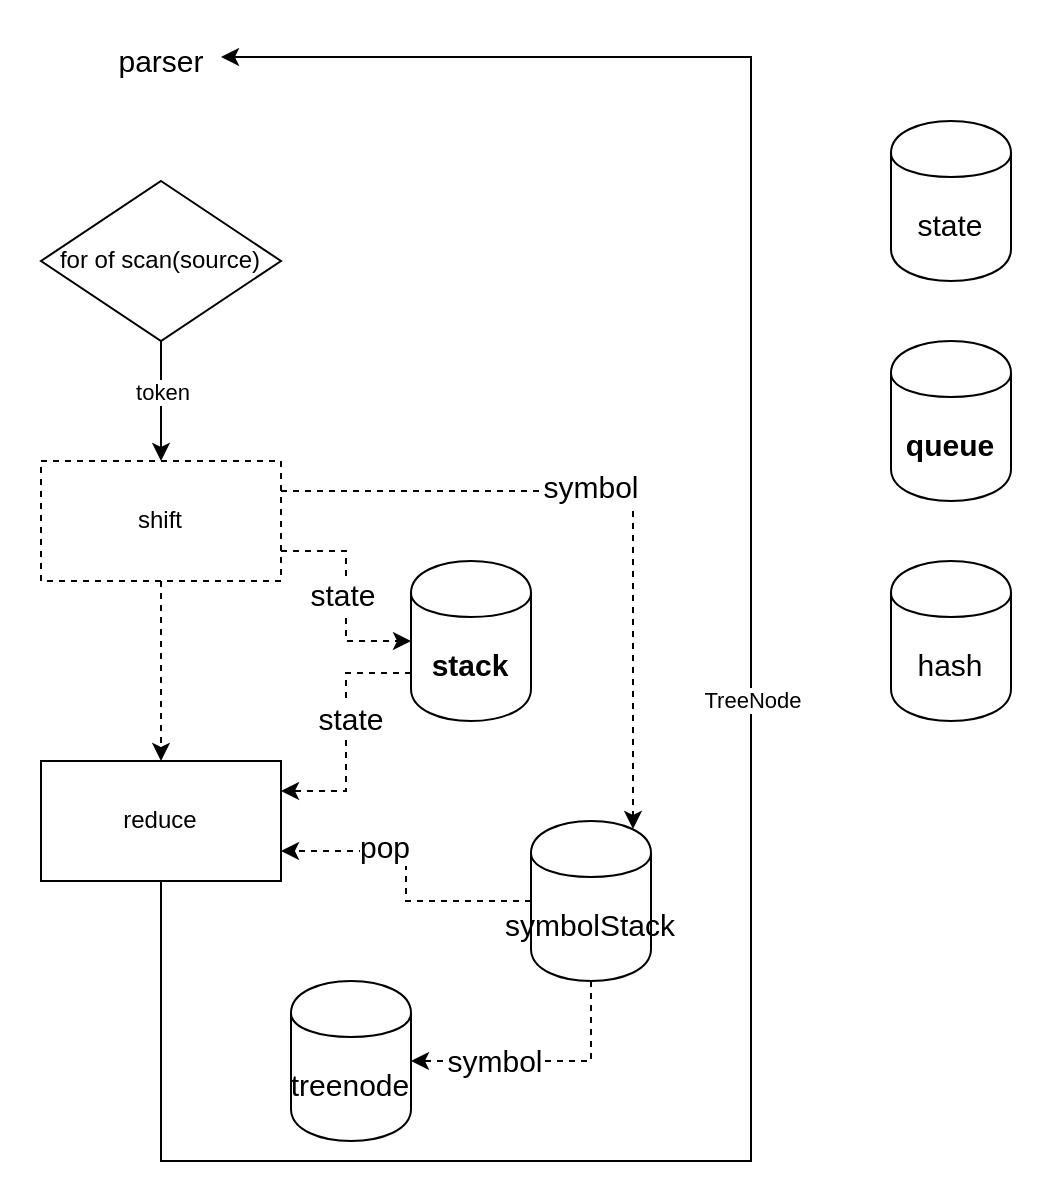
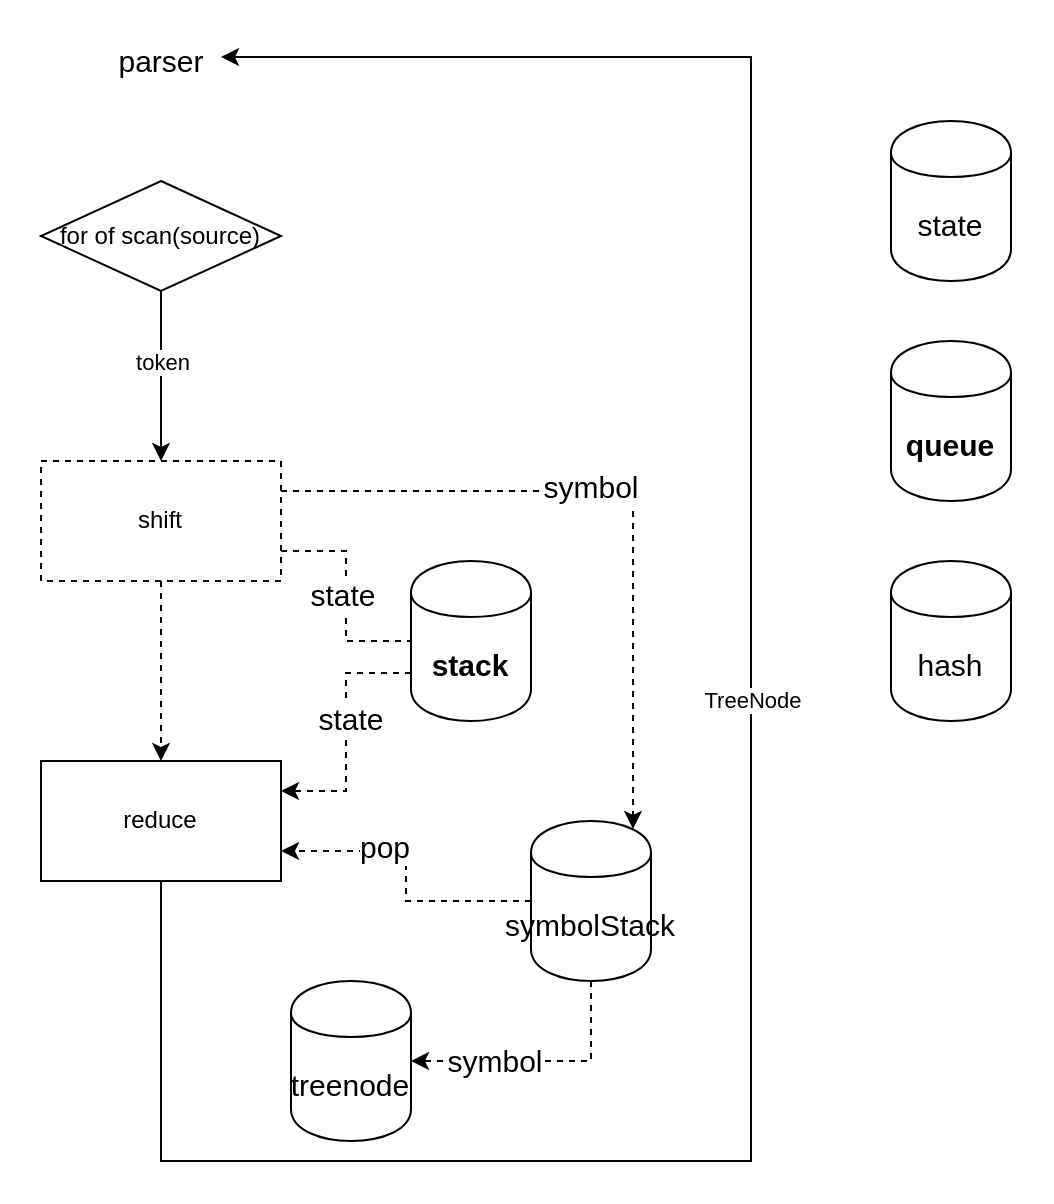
(161, 261) -> (161, 236)
(396, 641) -> (401, 641)
